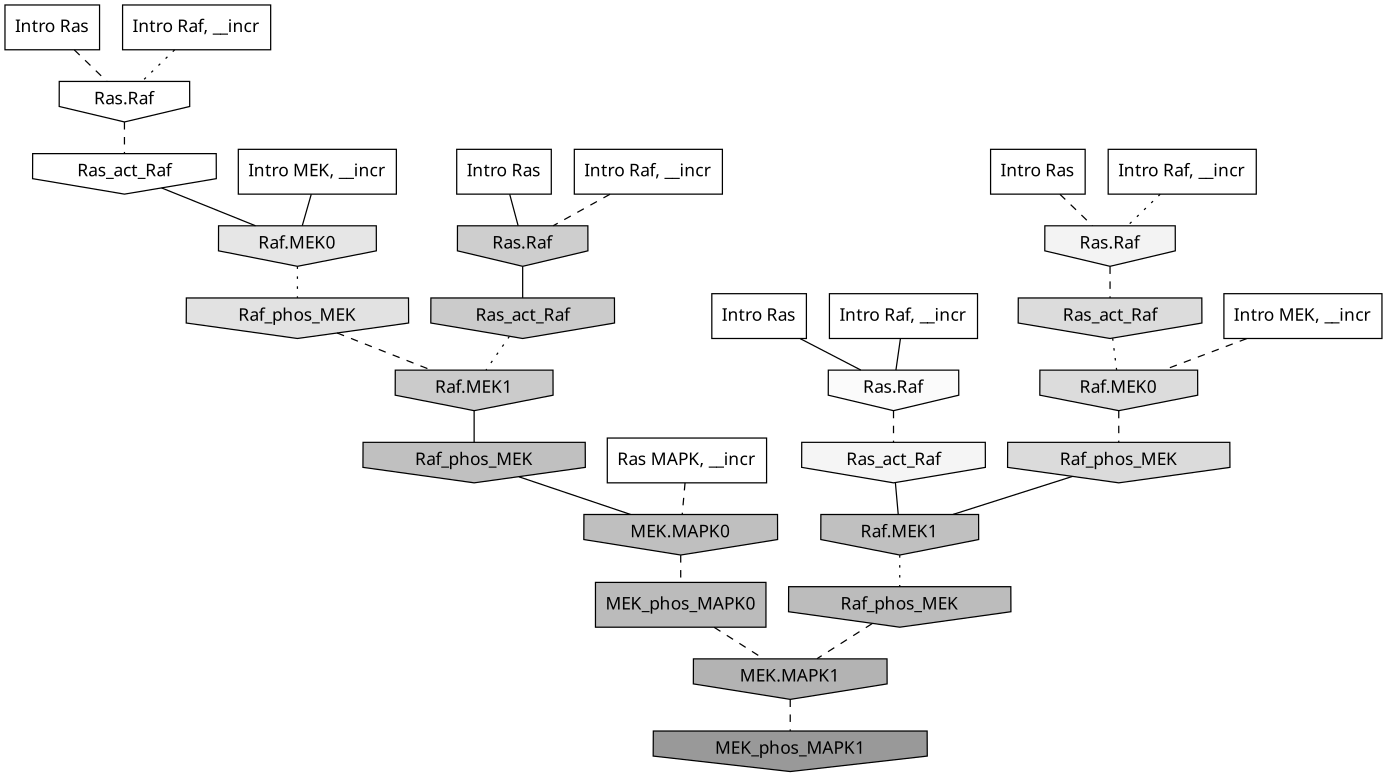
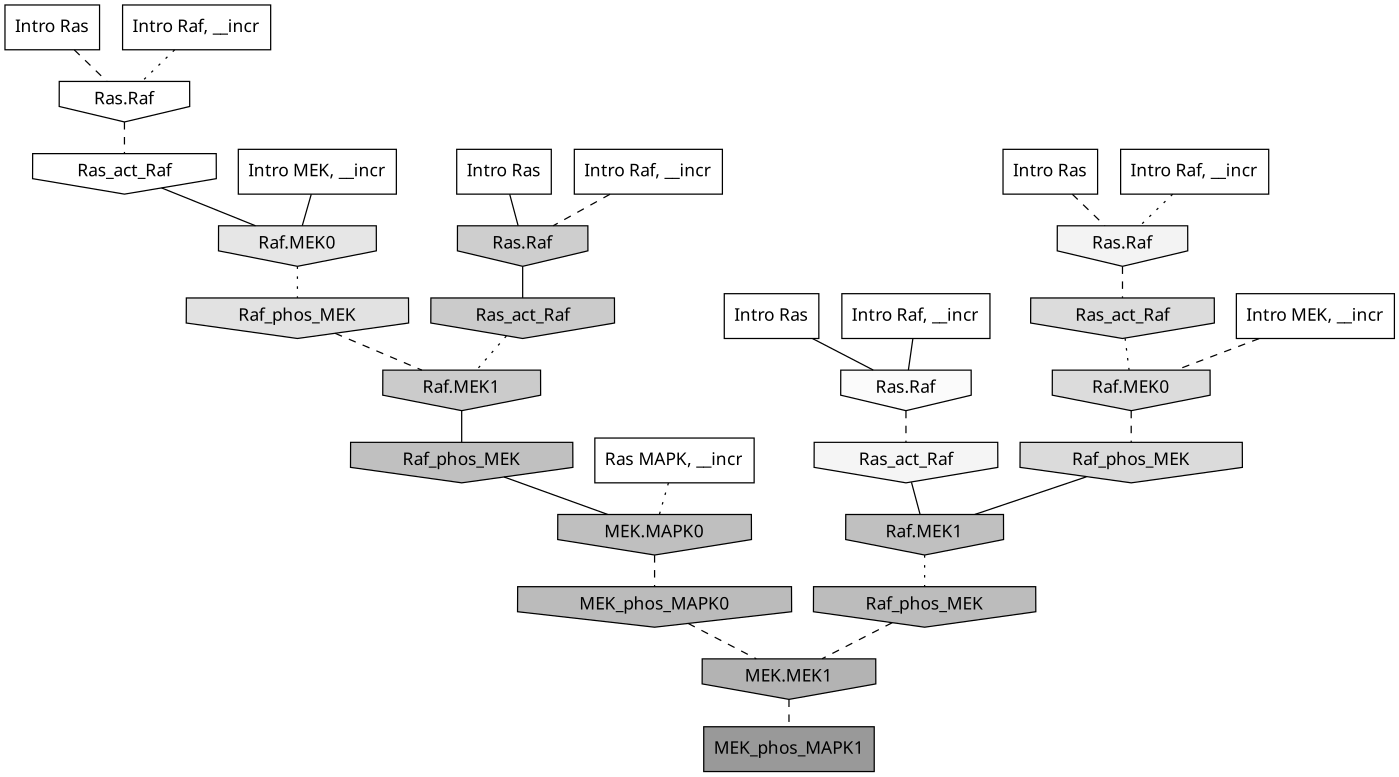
(684, 499) -> (664, 499)
(681, 605) -> (655, 605)
(790, 677) -> (789, 677)
(790, 749) -> (789, 749)
